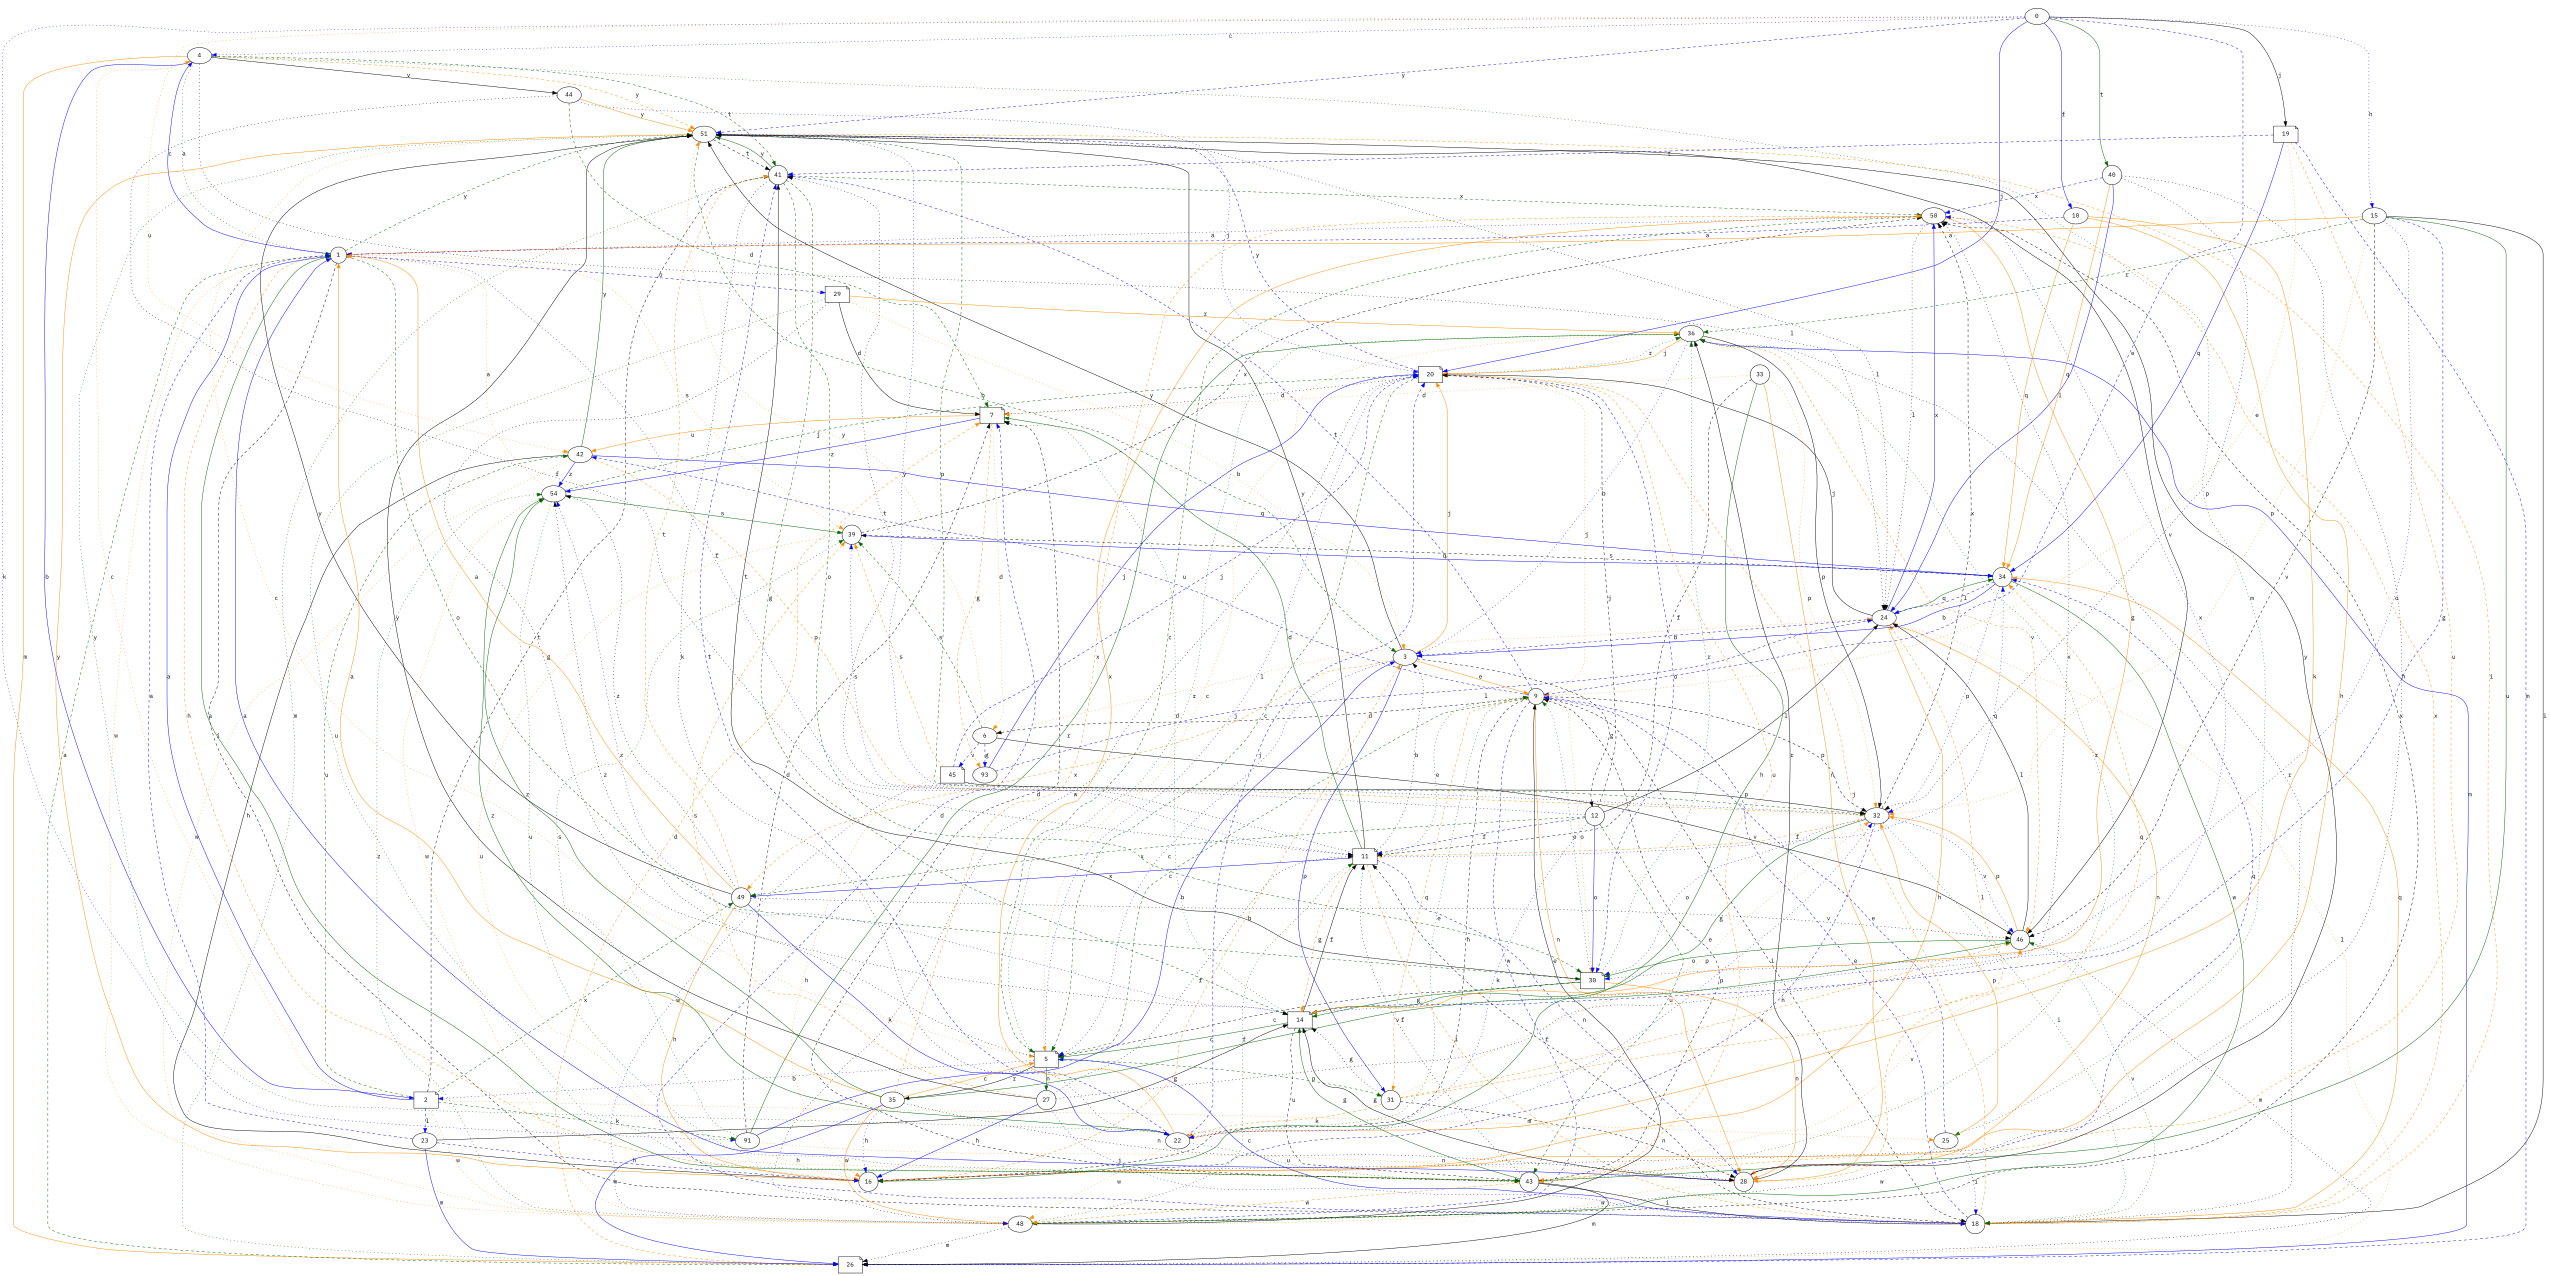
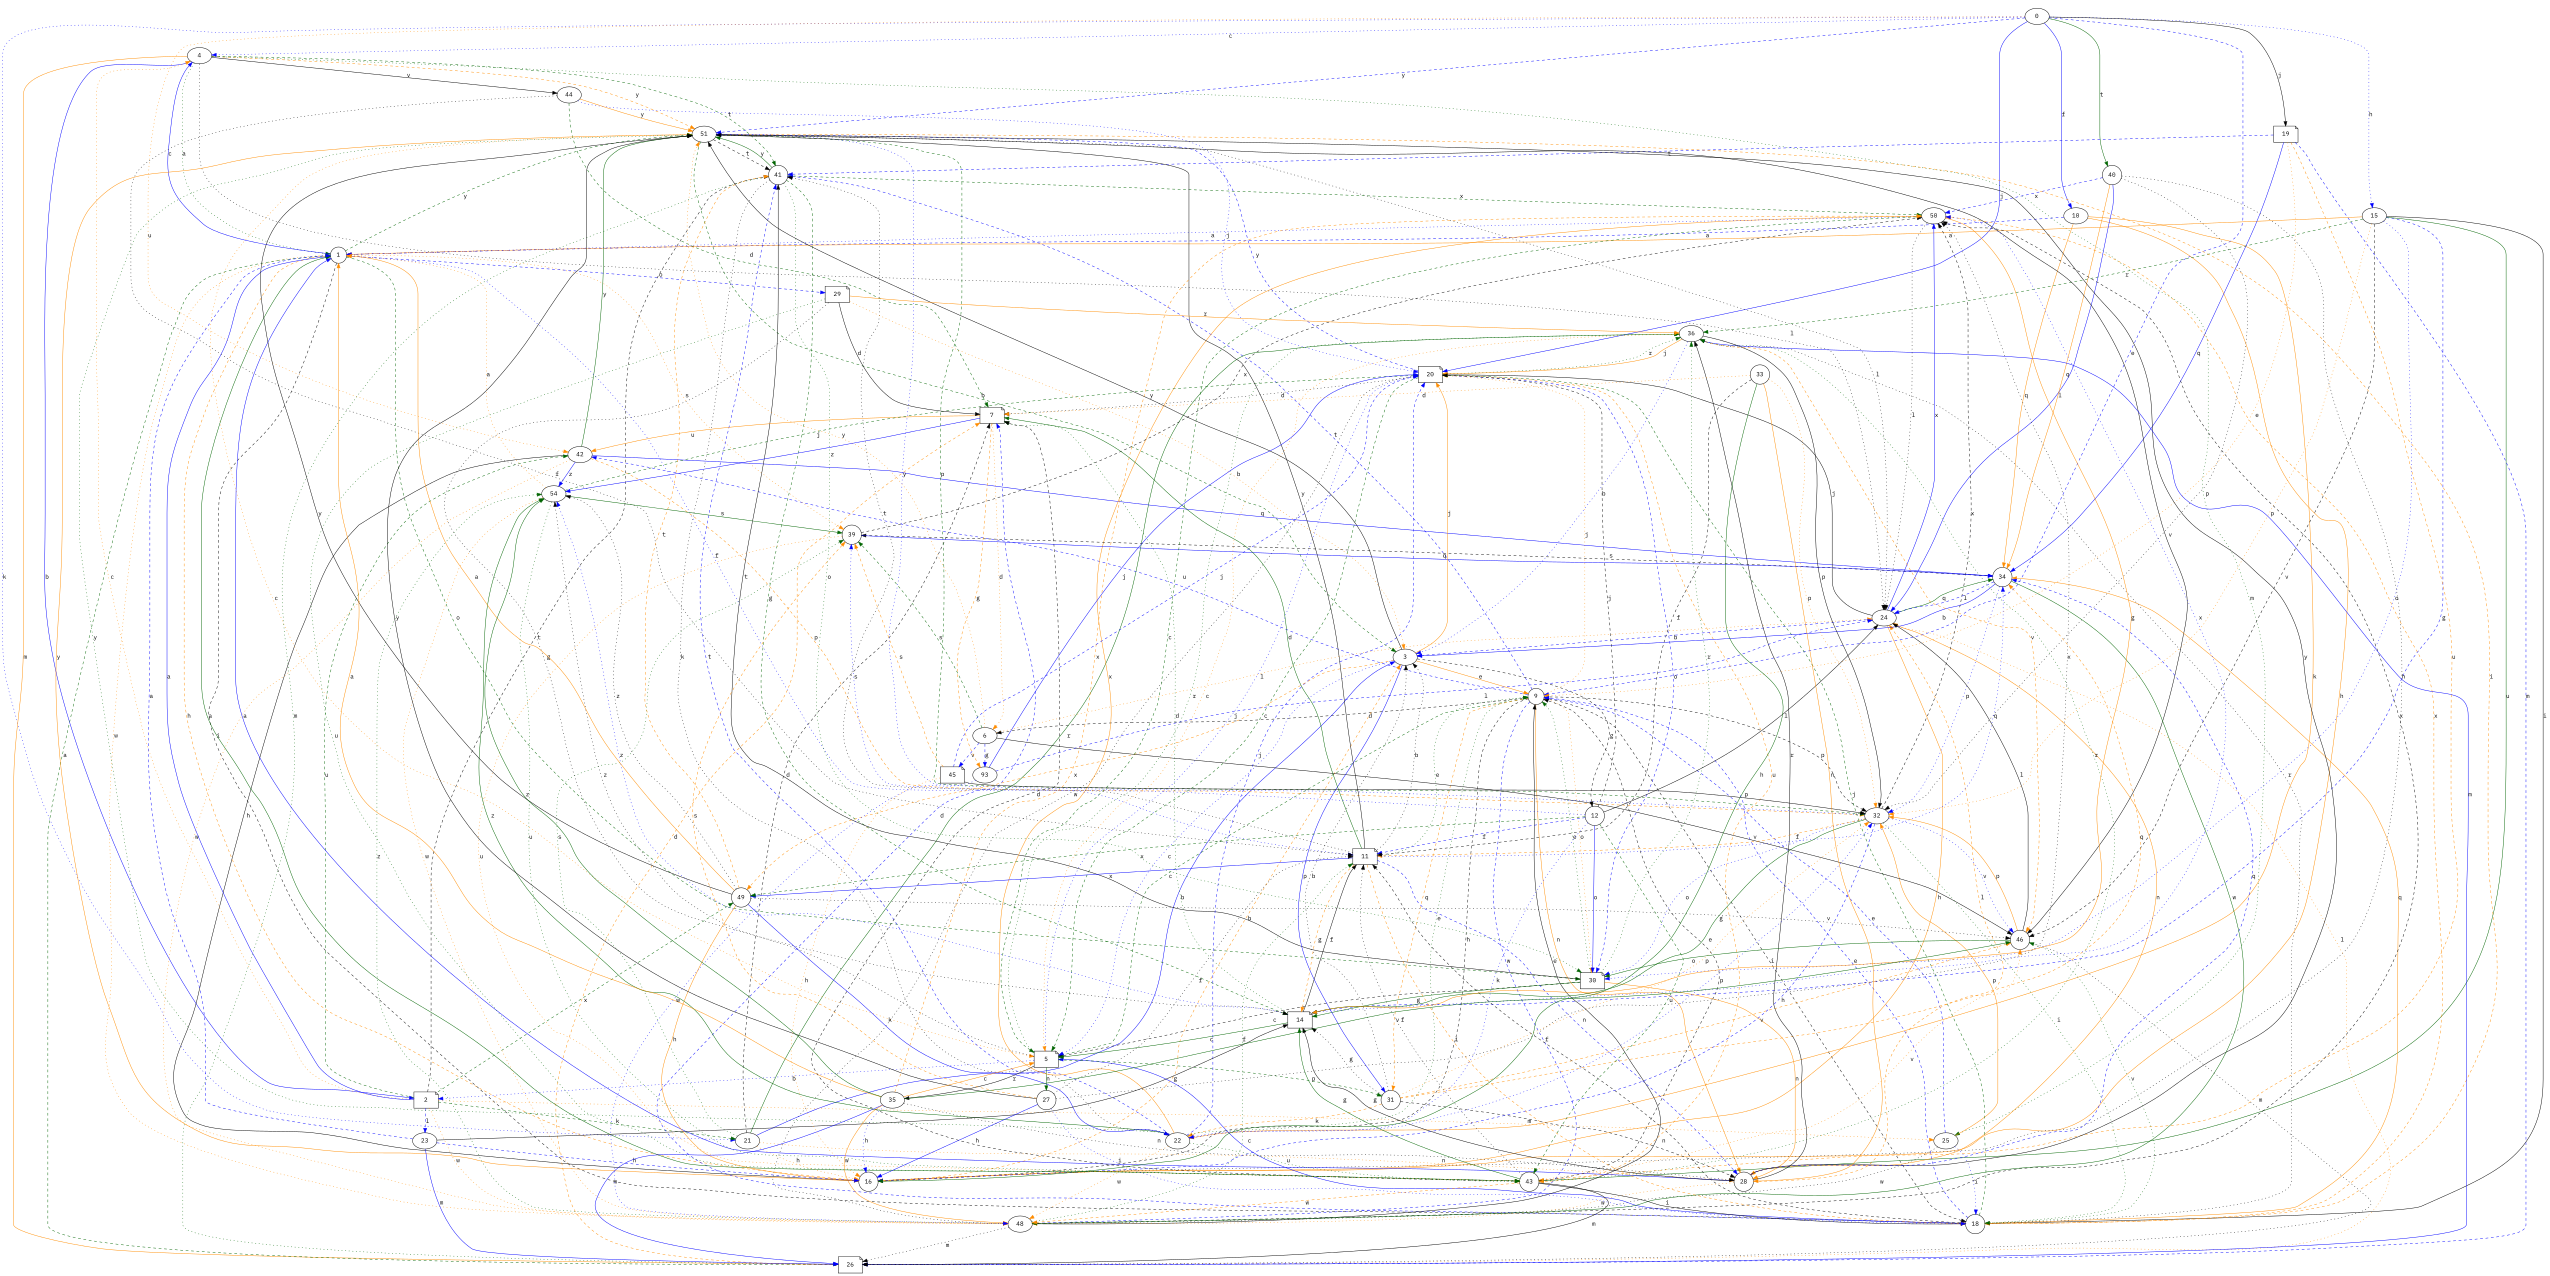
(1829, 700) -> (1829, 700)
(905, 827) -> (905, 827)
none -> (1309, 881)
(748, 1141) -> (748, 1141)
(1292, 1150) -> none
